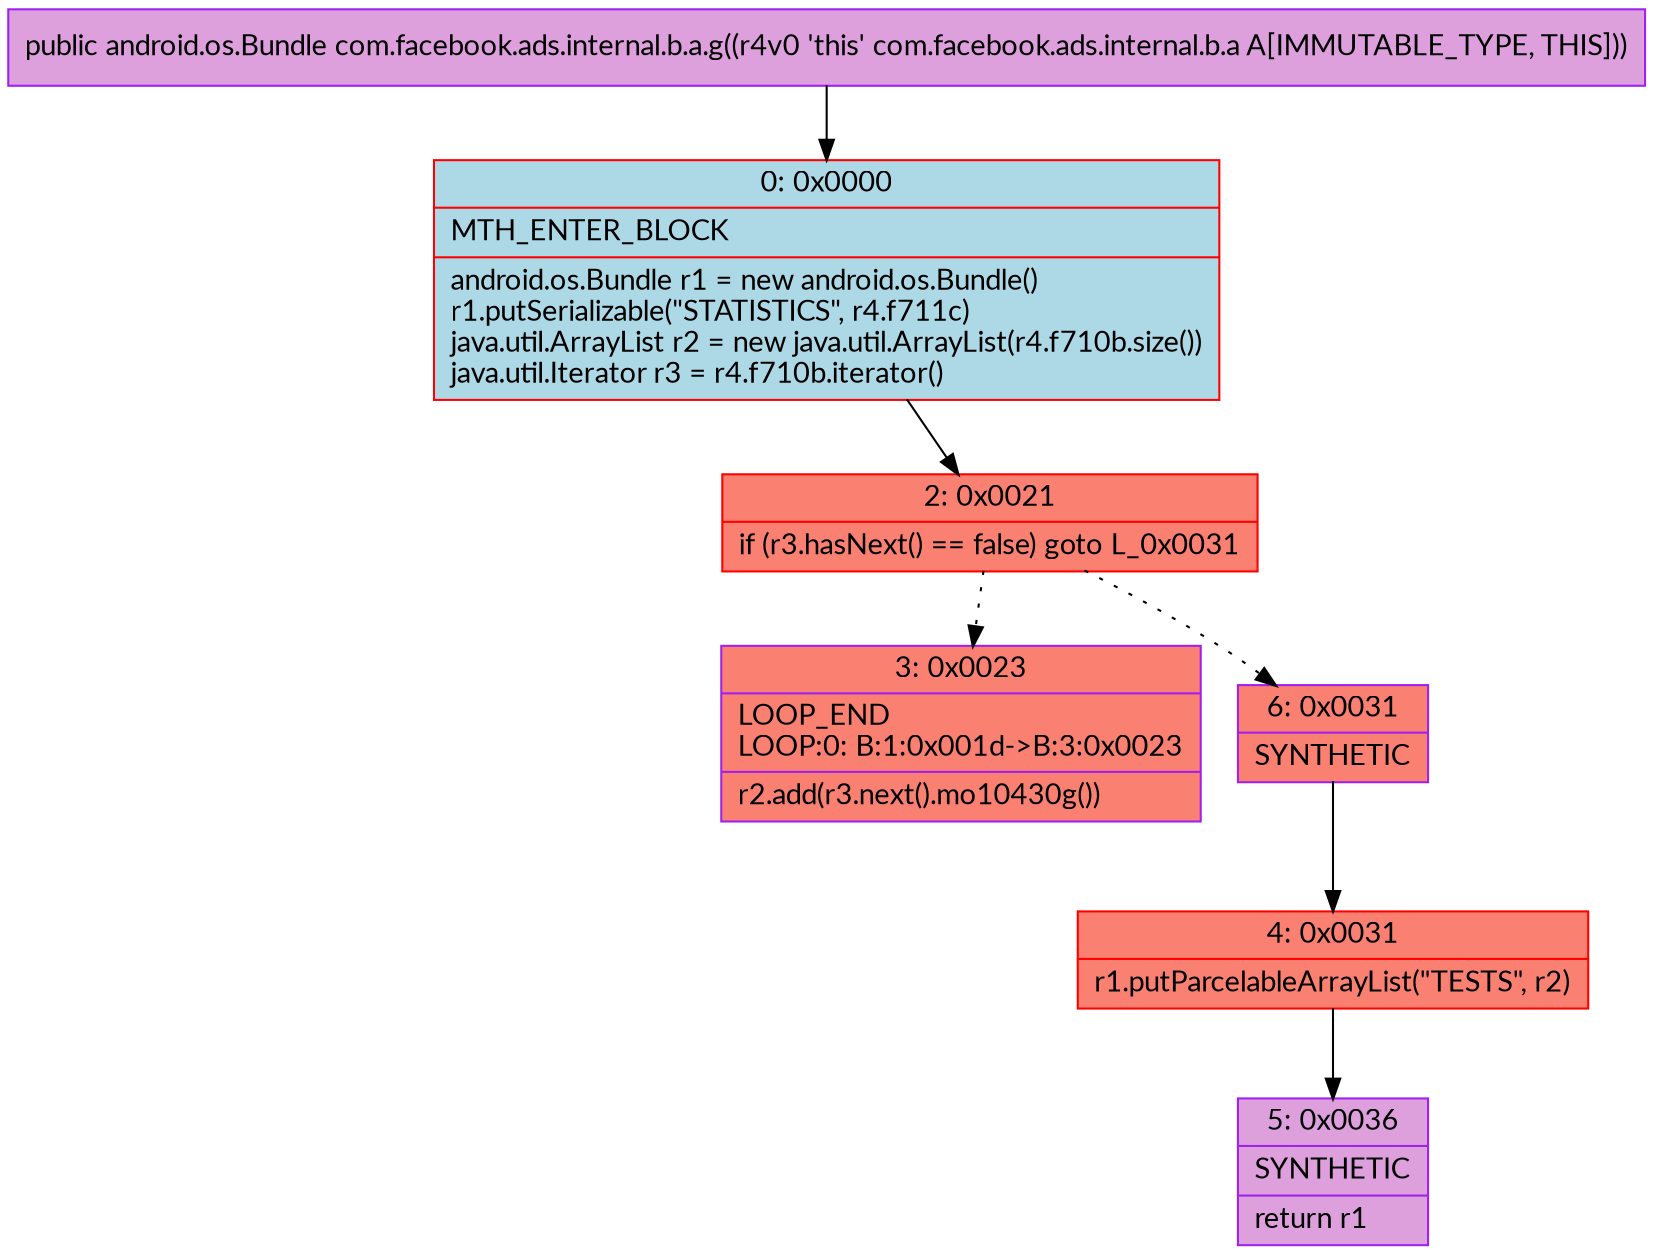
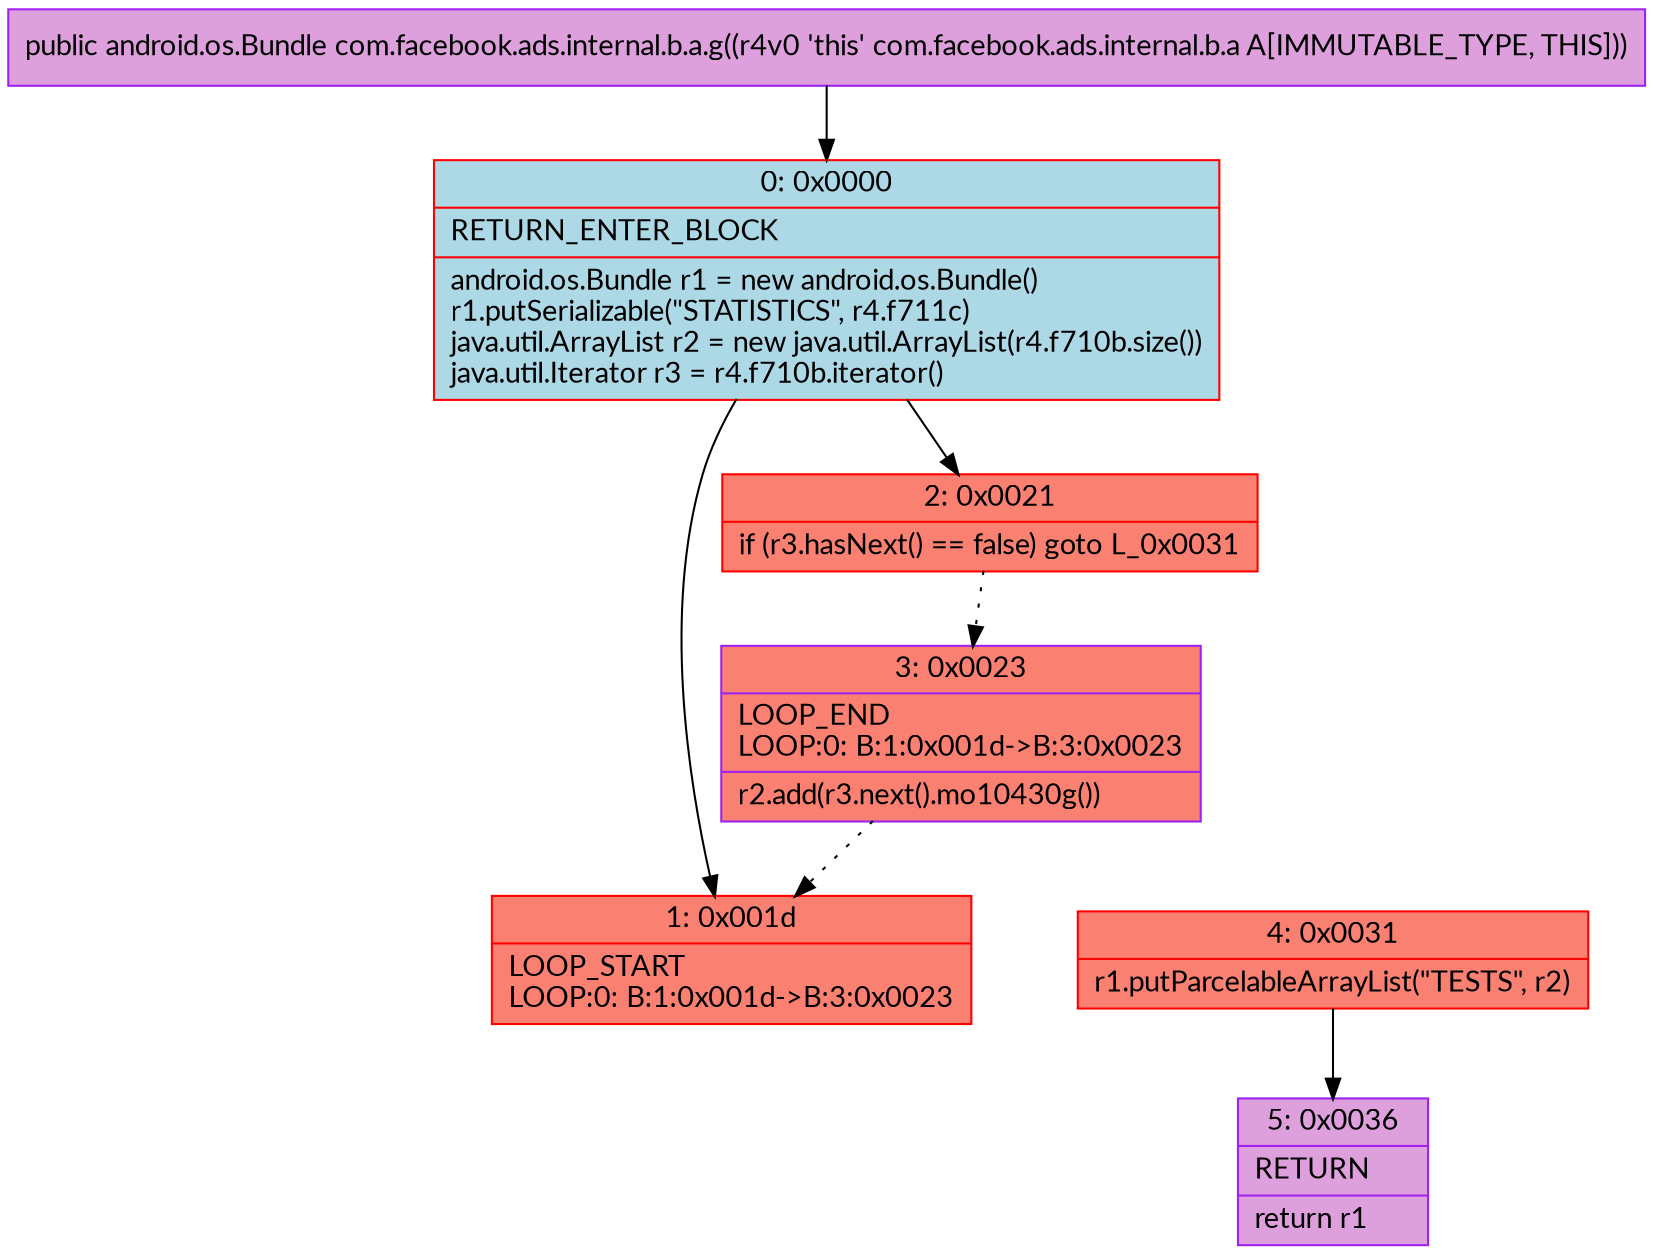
(590, 231) -> (615, 231)
(1333, 734) -> none
none -> (732, 960)
(1333, 1170) -> (1312, 1170)
